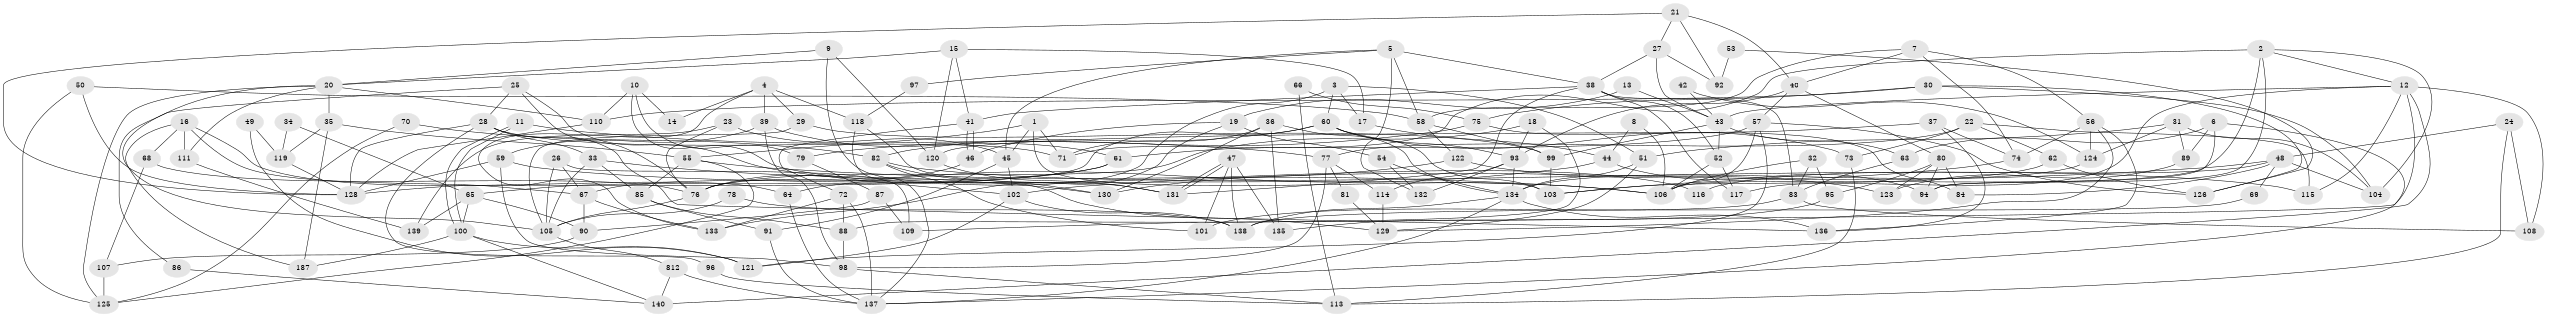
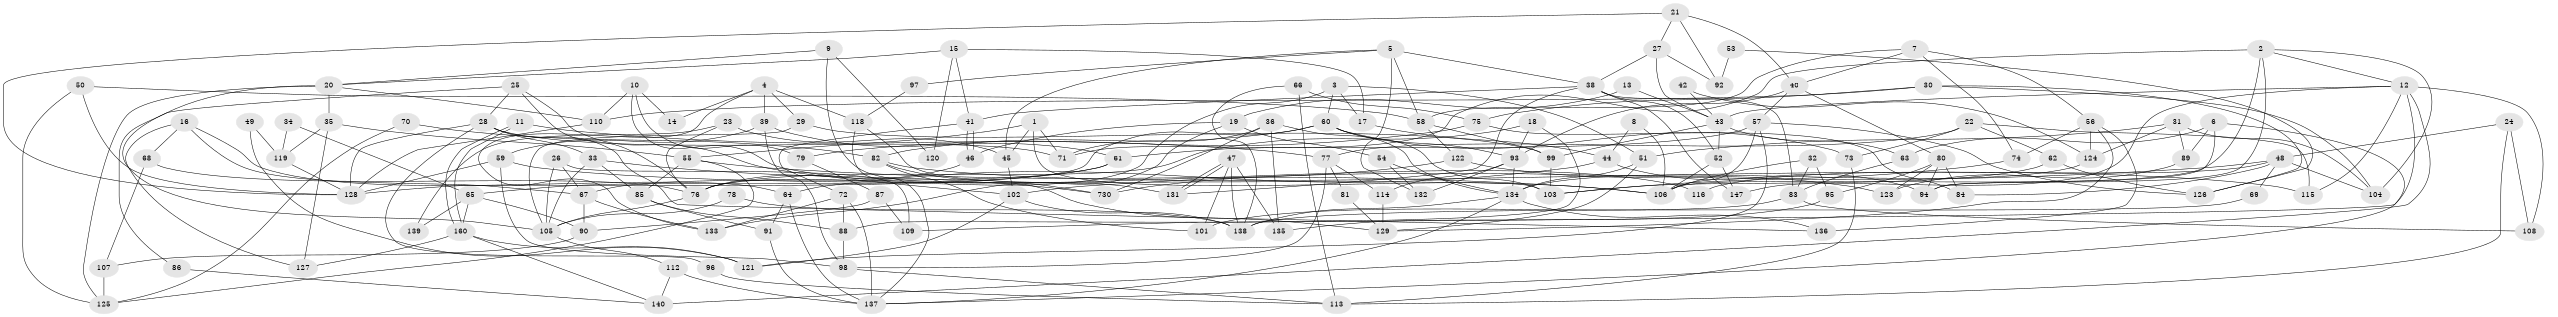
(1933, 122) -> none
none -> (1213, 126)
(185, 159) -> none
(1051, 181) -> none
(1105, 195) -> (1105, 195)
(1737, 195) -> (1737, 195)
(865, 213) -> (778, 213)
(461, 232) -> (461, 232)
(303, 268) -> (303, 268)
(673, 268) -> (673, 268)
